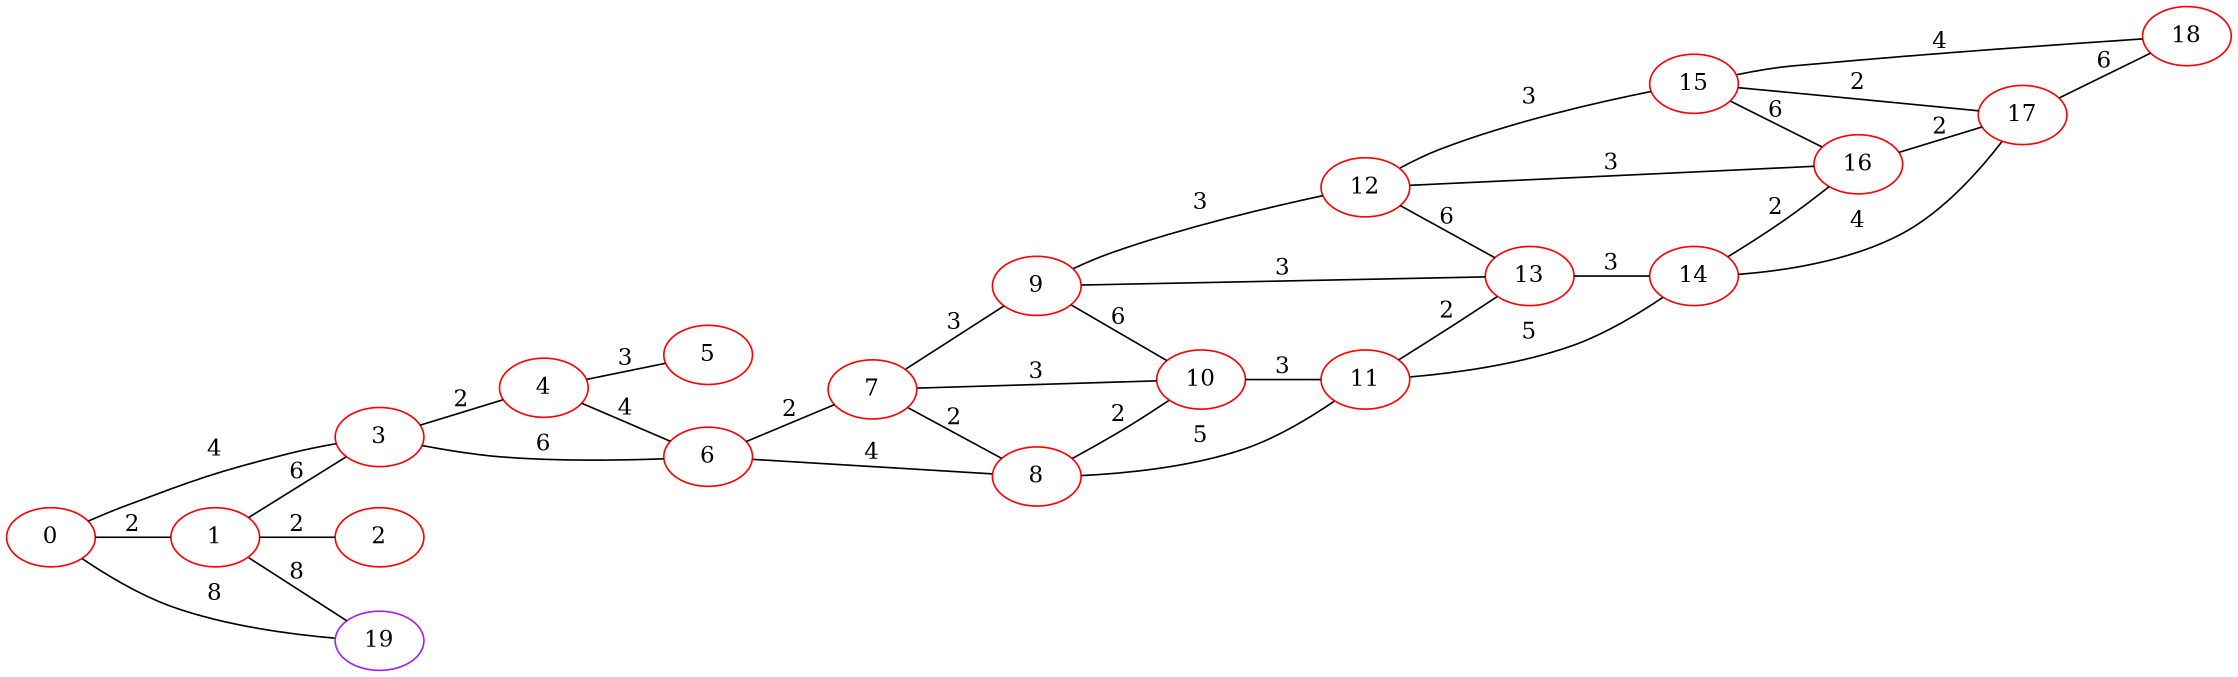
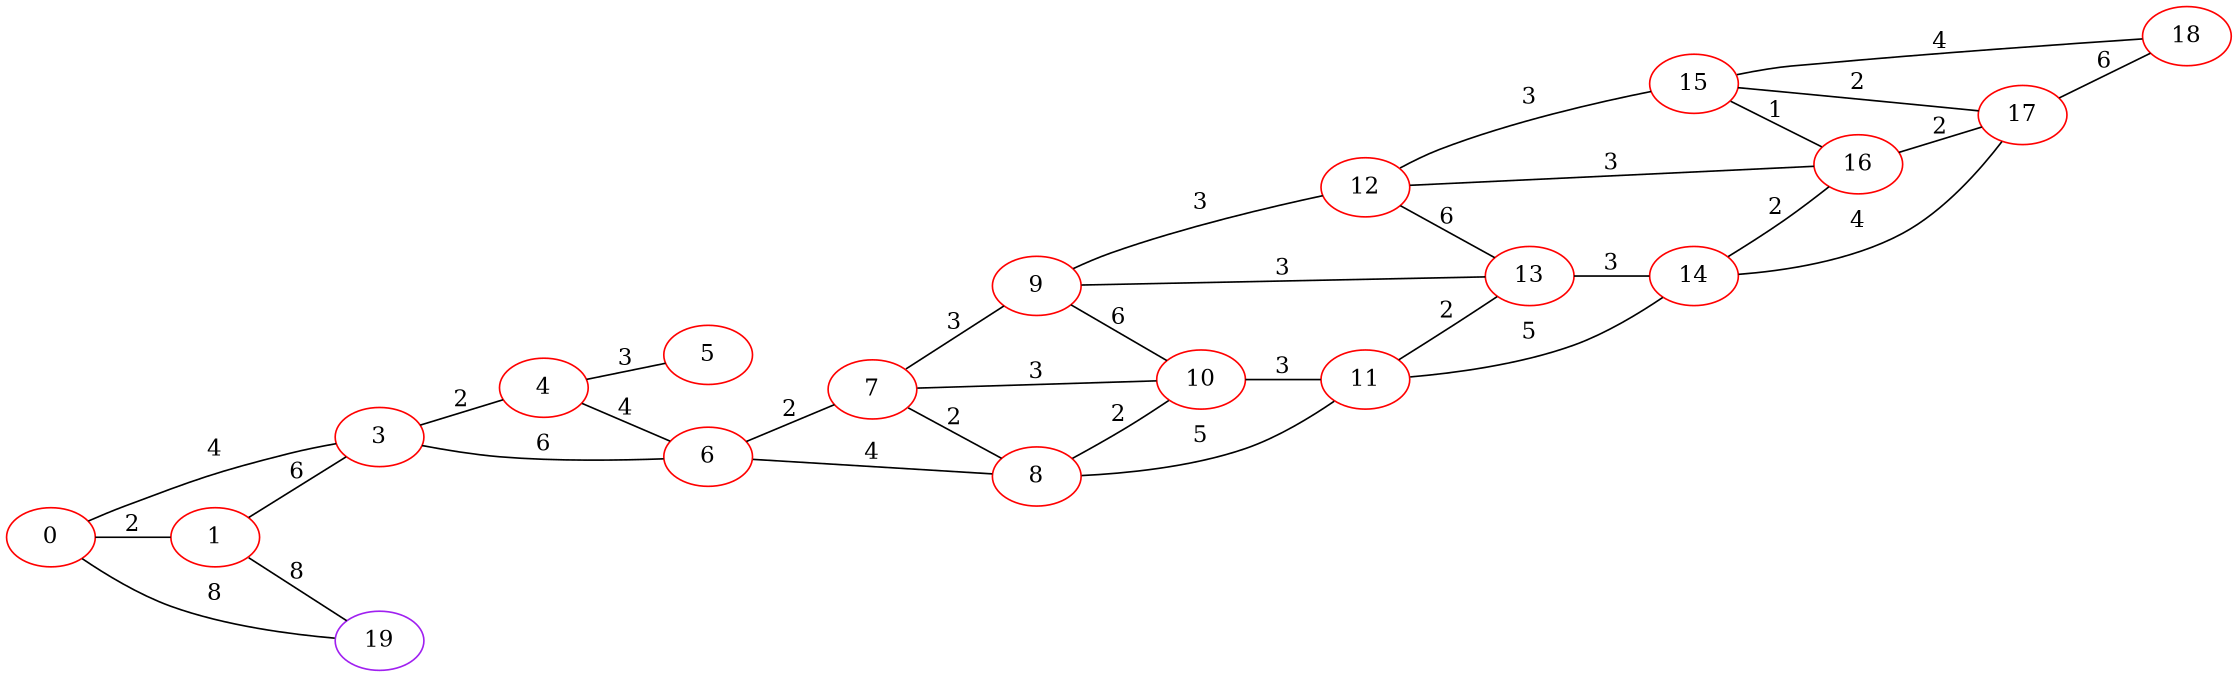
(1776, 111) -> (1776, 111)
(380, 537) -> none
